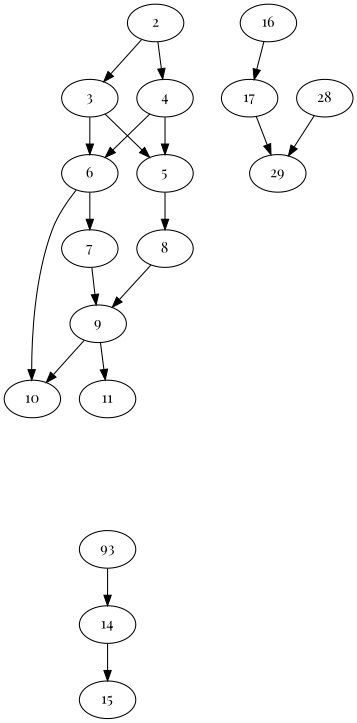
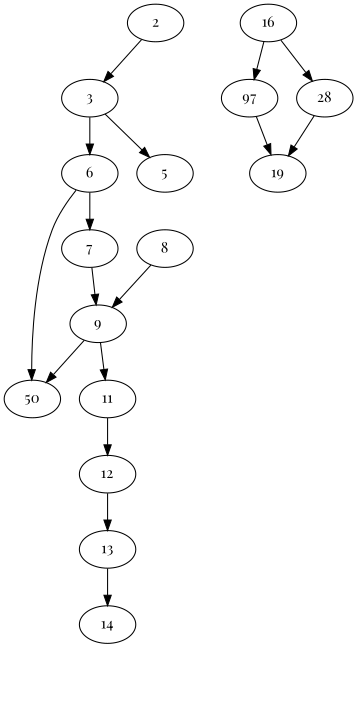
none -> (293, 56)
(165, 98) -> none
(250, 98) -> (250, 98)
(278, 173) -> (278, 173)
(165, 206) -> none
(32, 399) -> (32, 399)
none -> (108, 474)
(108, 549) -> (108, 549)
(108, 700) -> none
